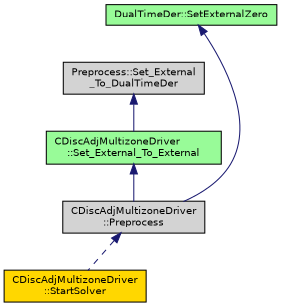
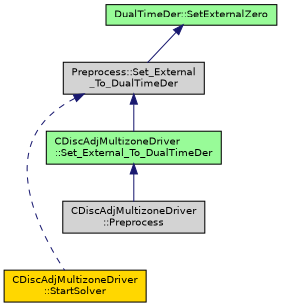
(240, 126) -> (162, 48)
(134, 148) -> (134, 148)
(101, 256) -> (28, 179)
